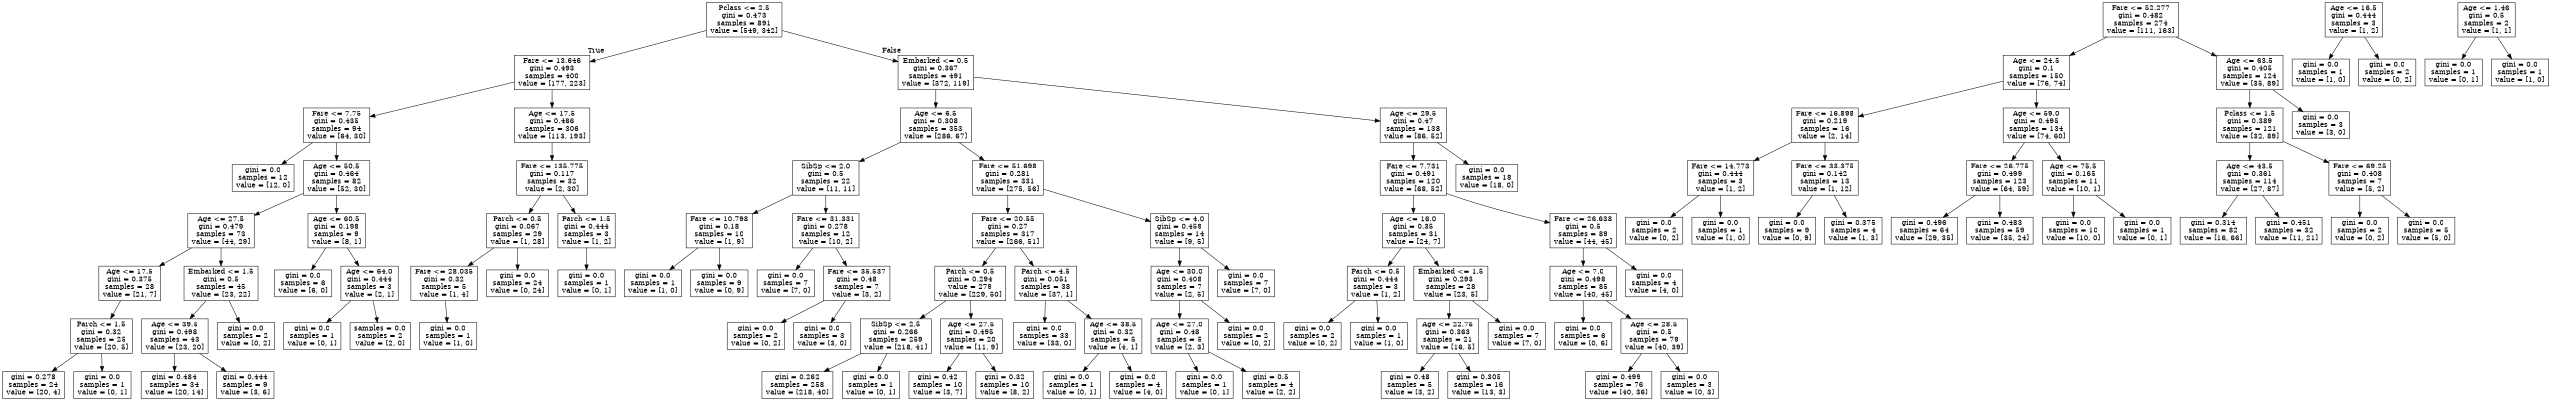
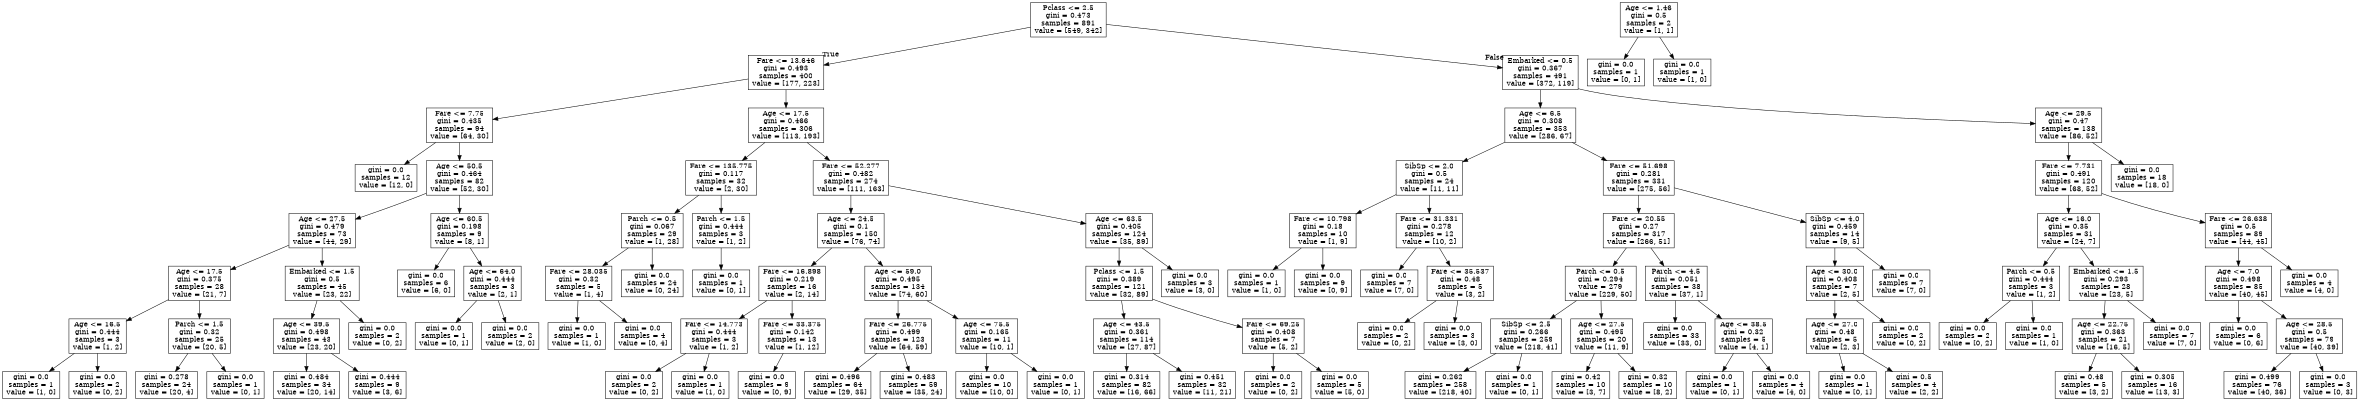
none -> (816, 150)
(826, 178) -> (1429, 178)
(1853, 231) -> none
(857, 283) -> (1460, 283)
none -> (150, 309)
(380, 336) -> (510, 336)
none -> (643, 336)
